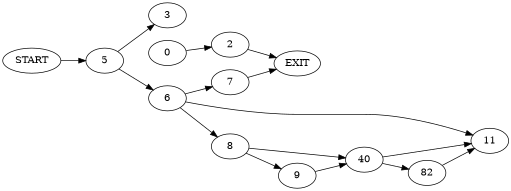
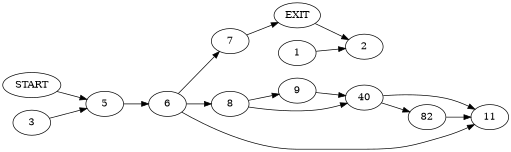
(133, 40) -> (65, 114)
(167, 53) -> (297, 53)
(259, 53) -> (329, 30)
